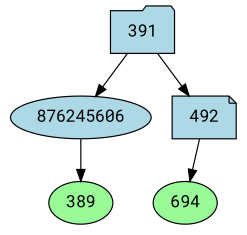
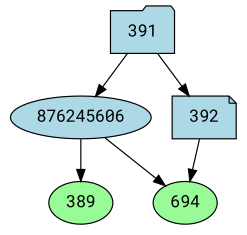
(204, 117) -> (204, 117)
none -> (130, 158)
